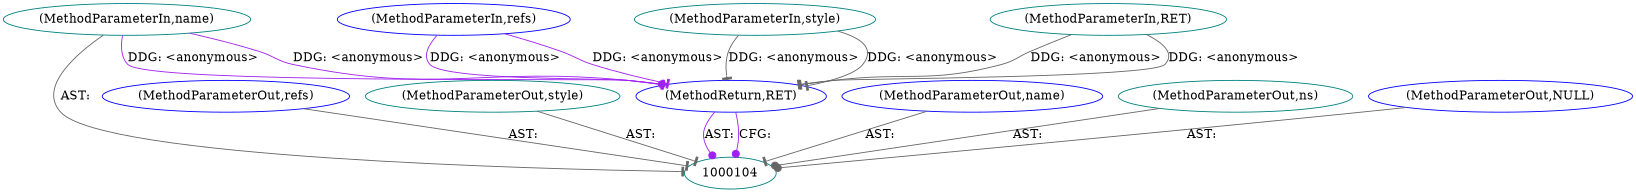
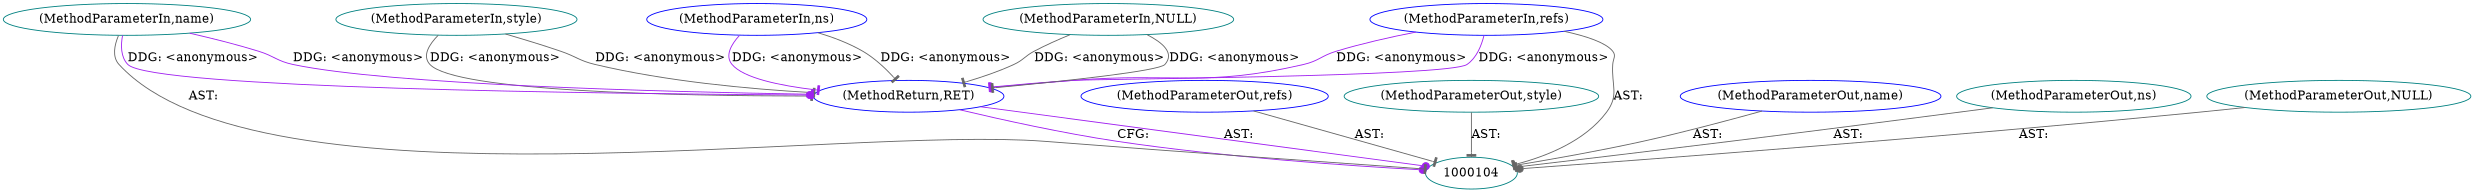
none -> (757, 19)
(1108, 19) -> (1108, 19)
(1501, 96) -> (2339, 96)
none -> (1609, 108)
(969, 137) -> (1756, 138)
